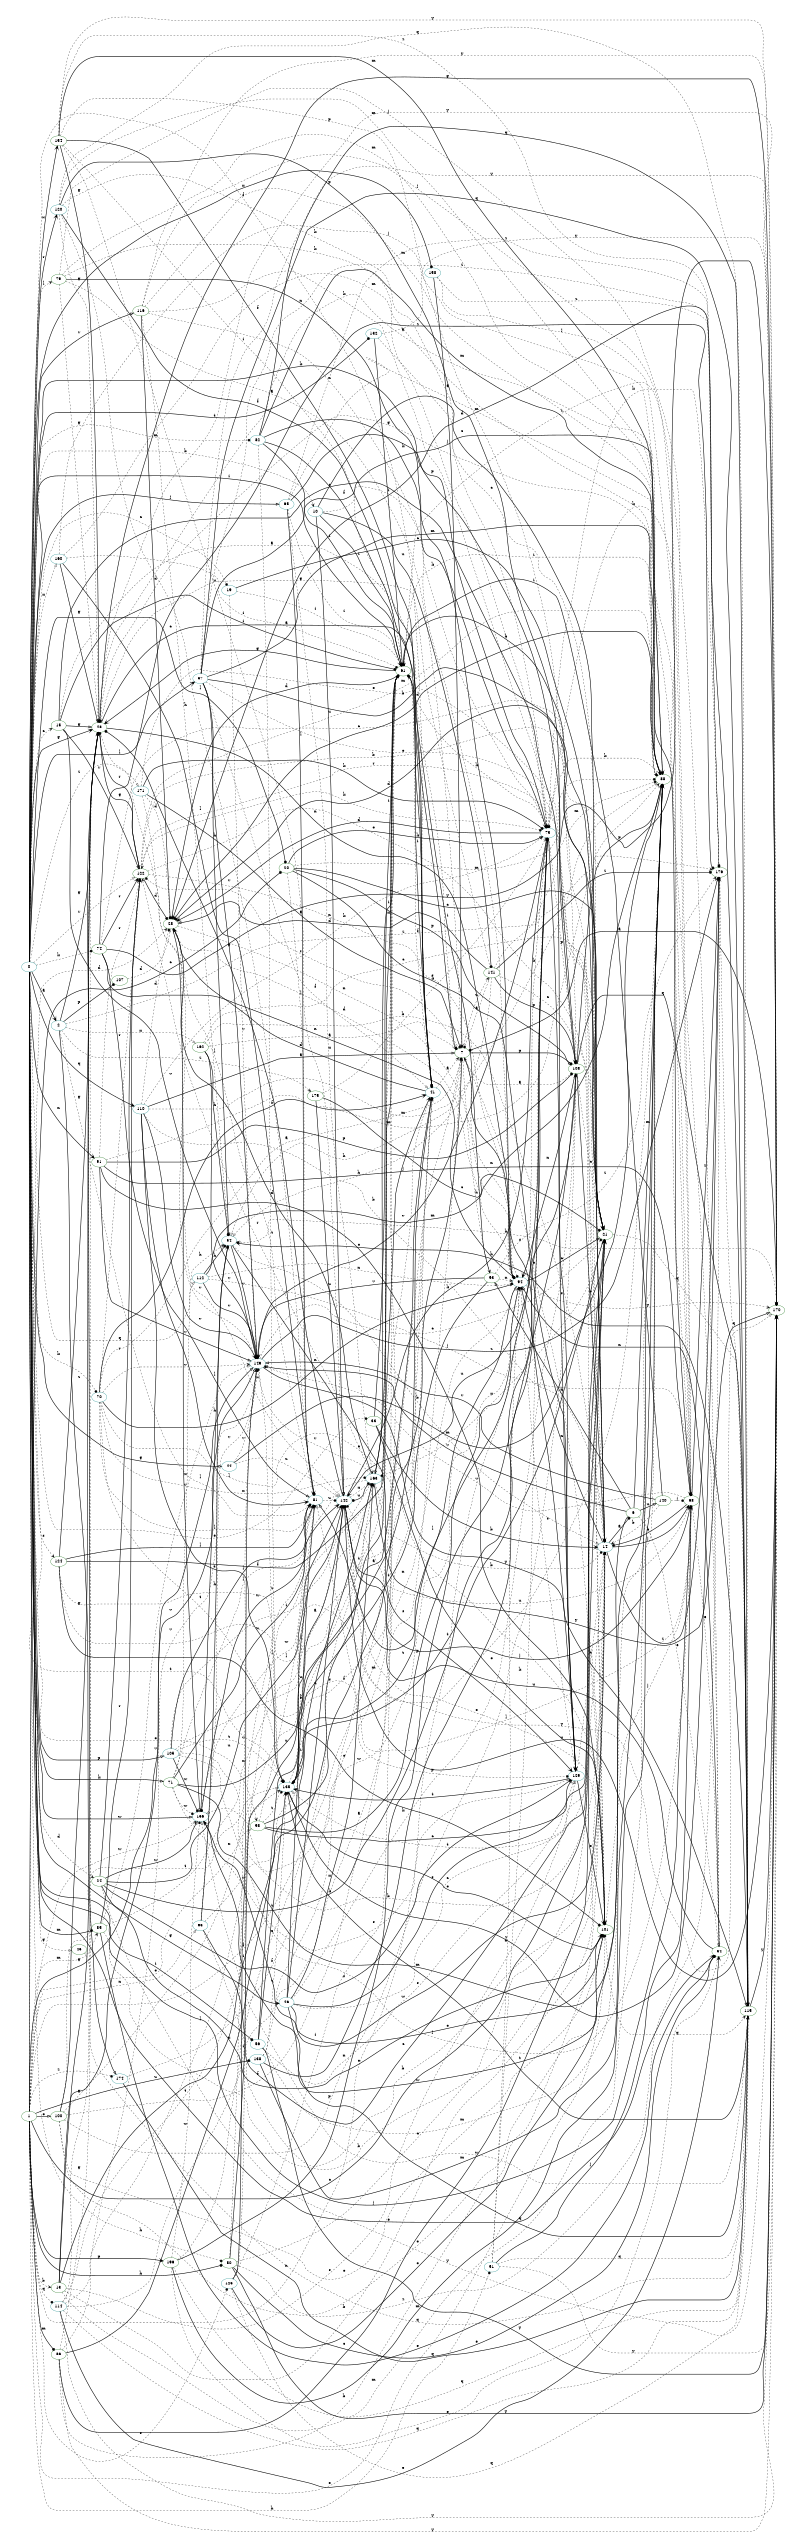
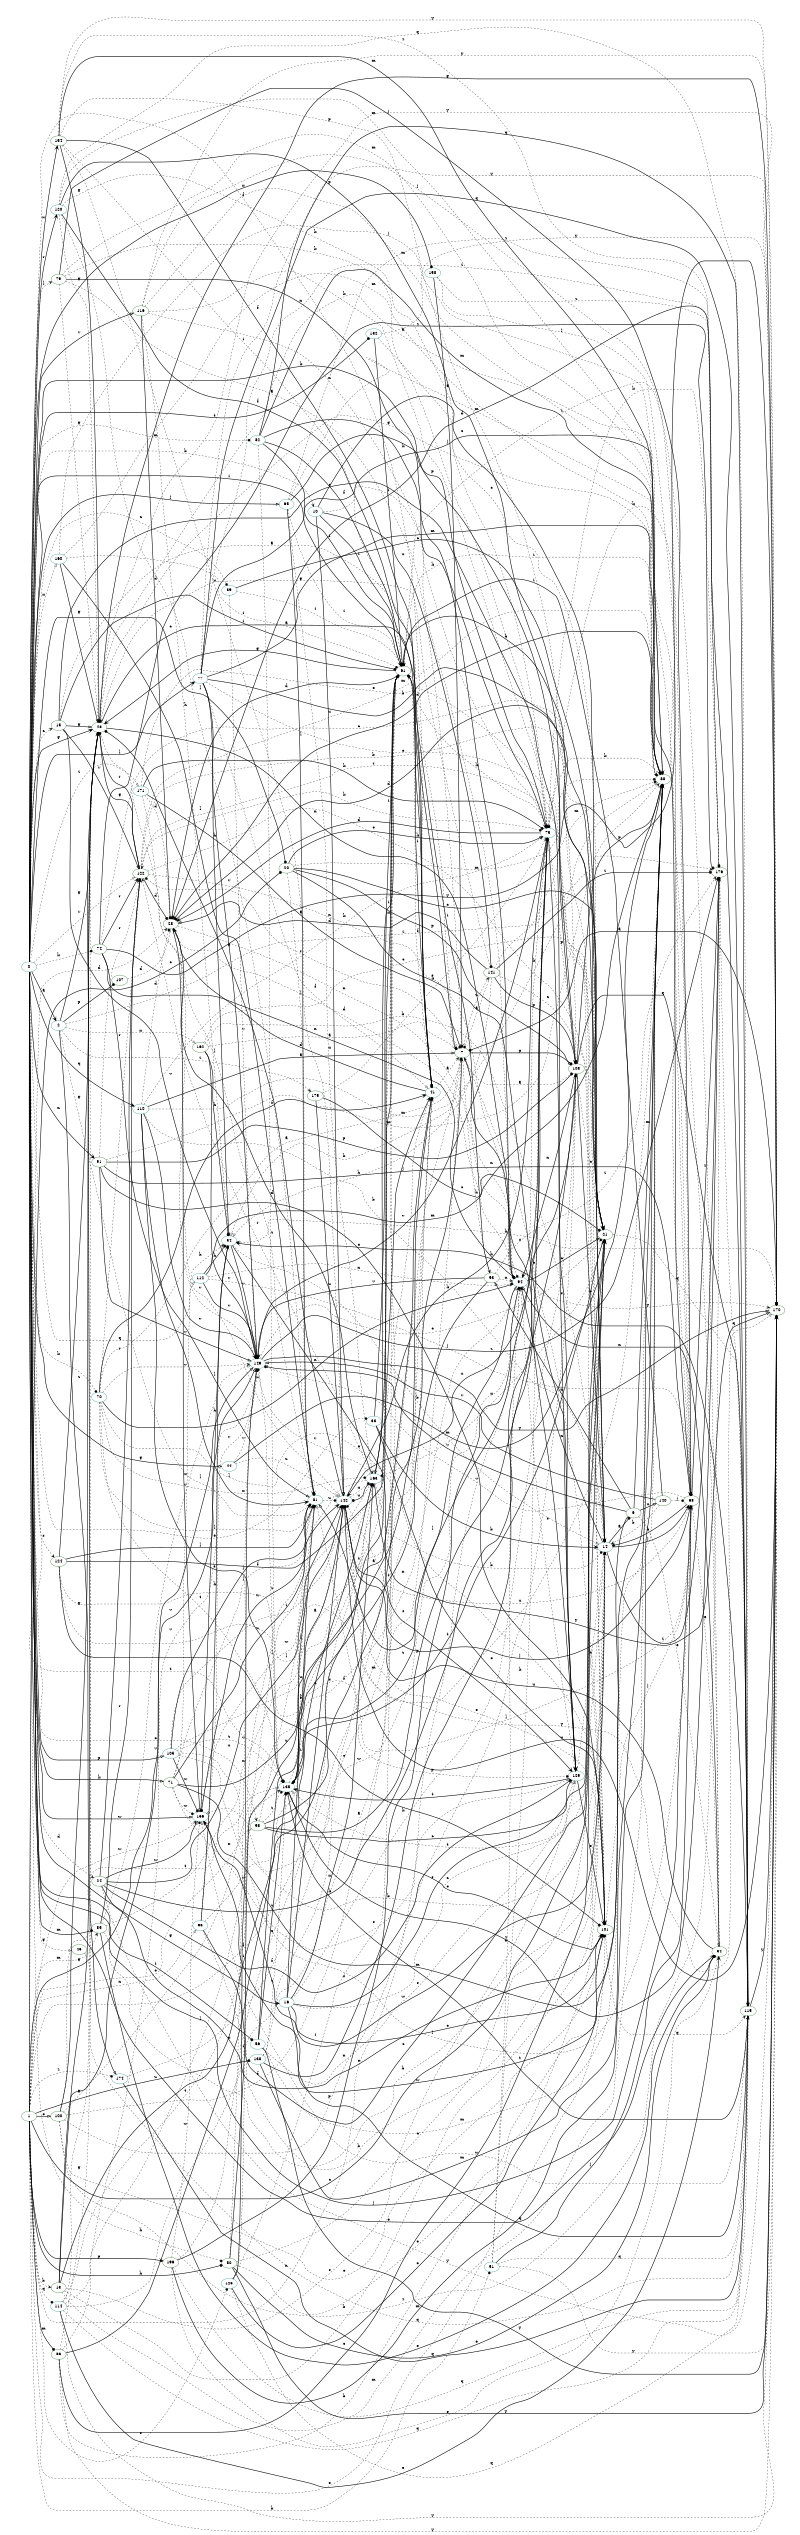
(680, 527) -> (680, 527)
(229, 590) -> (229, 590)
(200, 679) -> (200, 679)
(374, 1421) -> (374, 1421)
(560, 1592) -> (521, 1430)
(287, 2002) -> (287, 2002)
